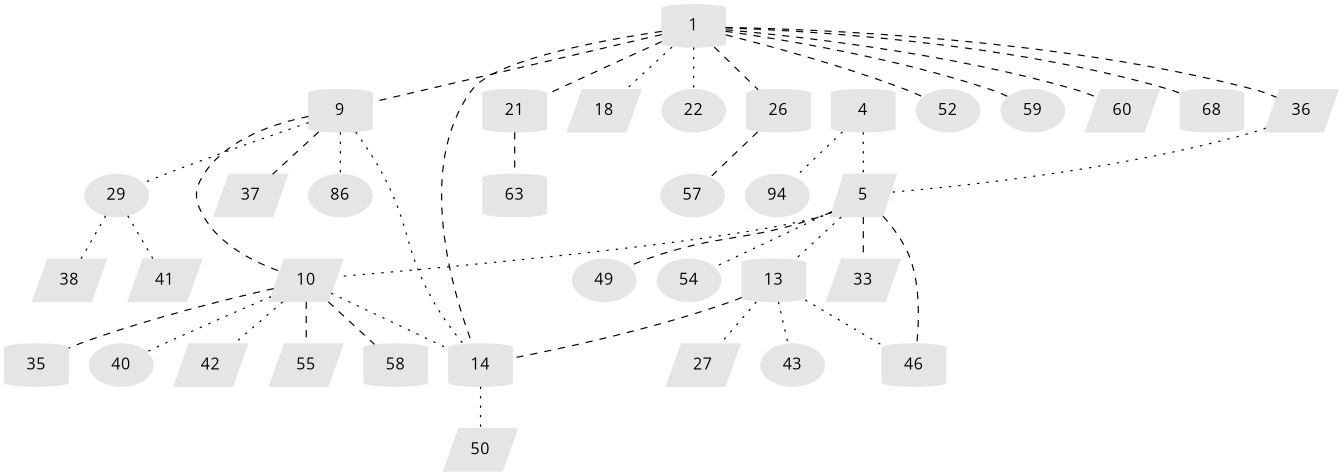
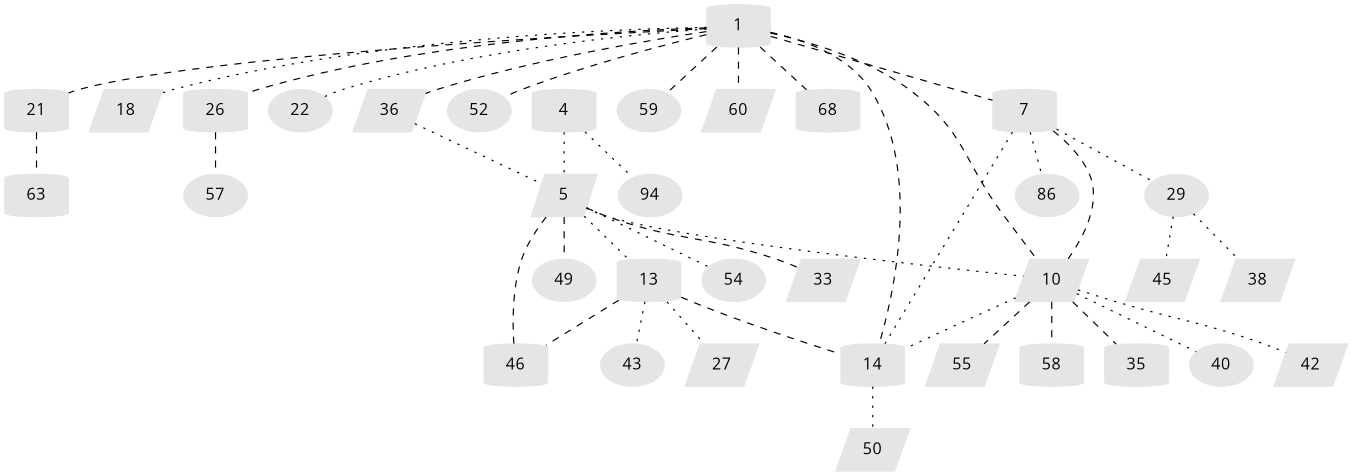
none -> (933, 110)
(340, 111) -> (1025, 111)
(251, 196) -> none
(165, 280) -> (1162, 280)
(844, 323) -> (582, 323)
